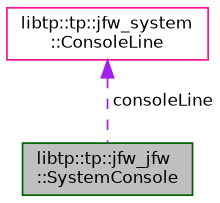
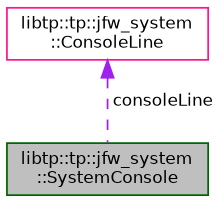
(108, 169) -> (108, 169)
